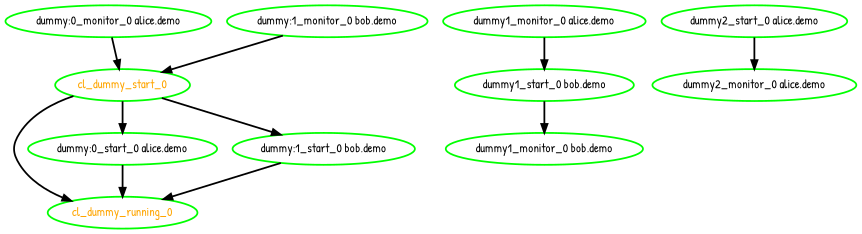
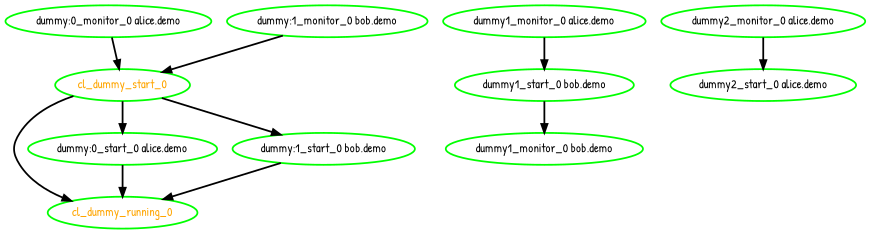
(754, 49) -> (763, 49)
